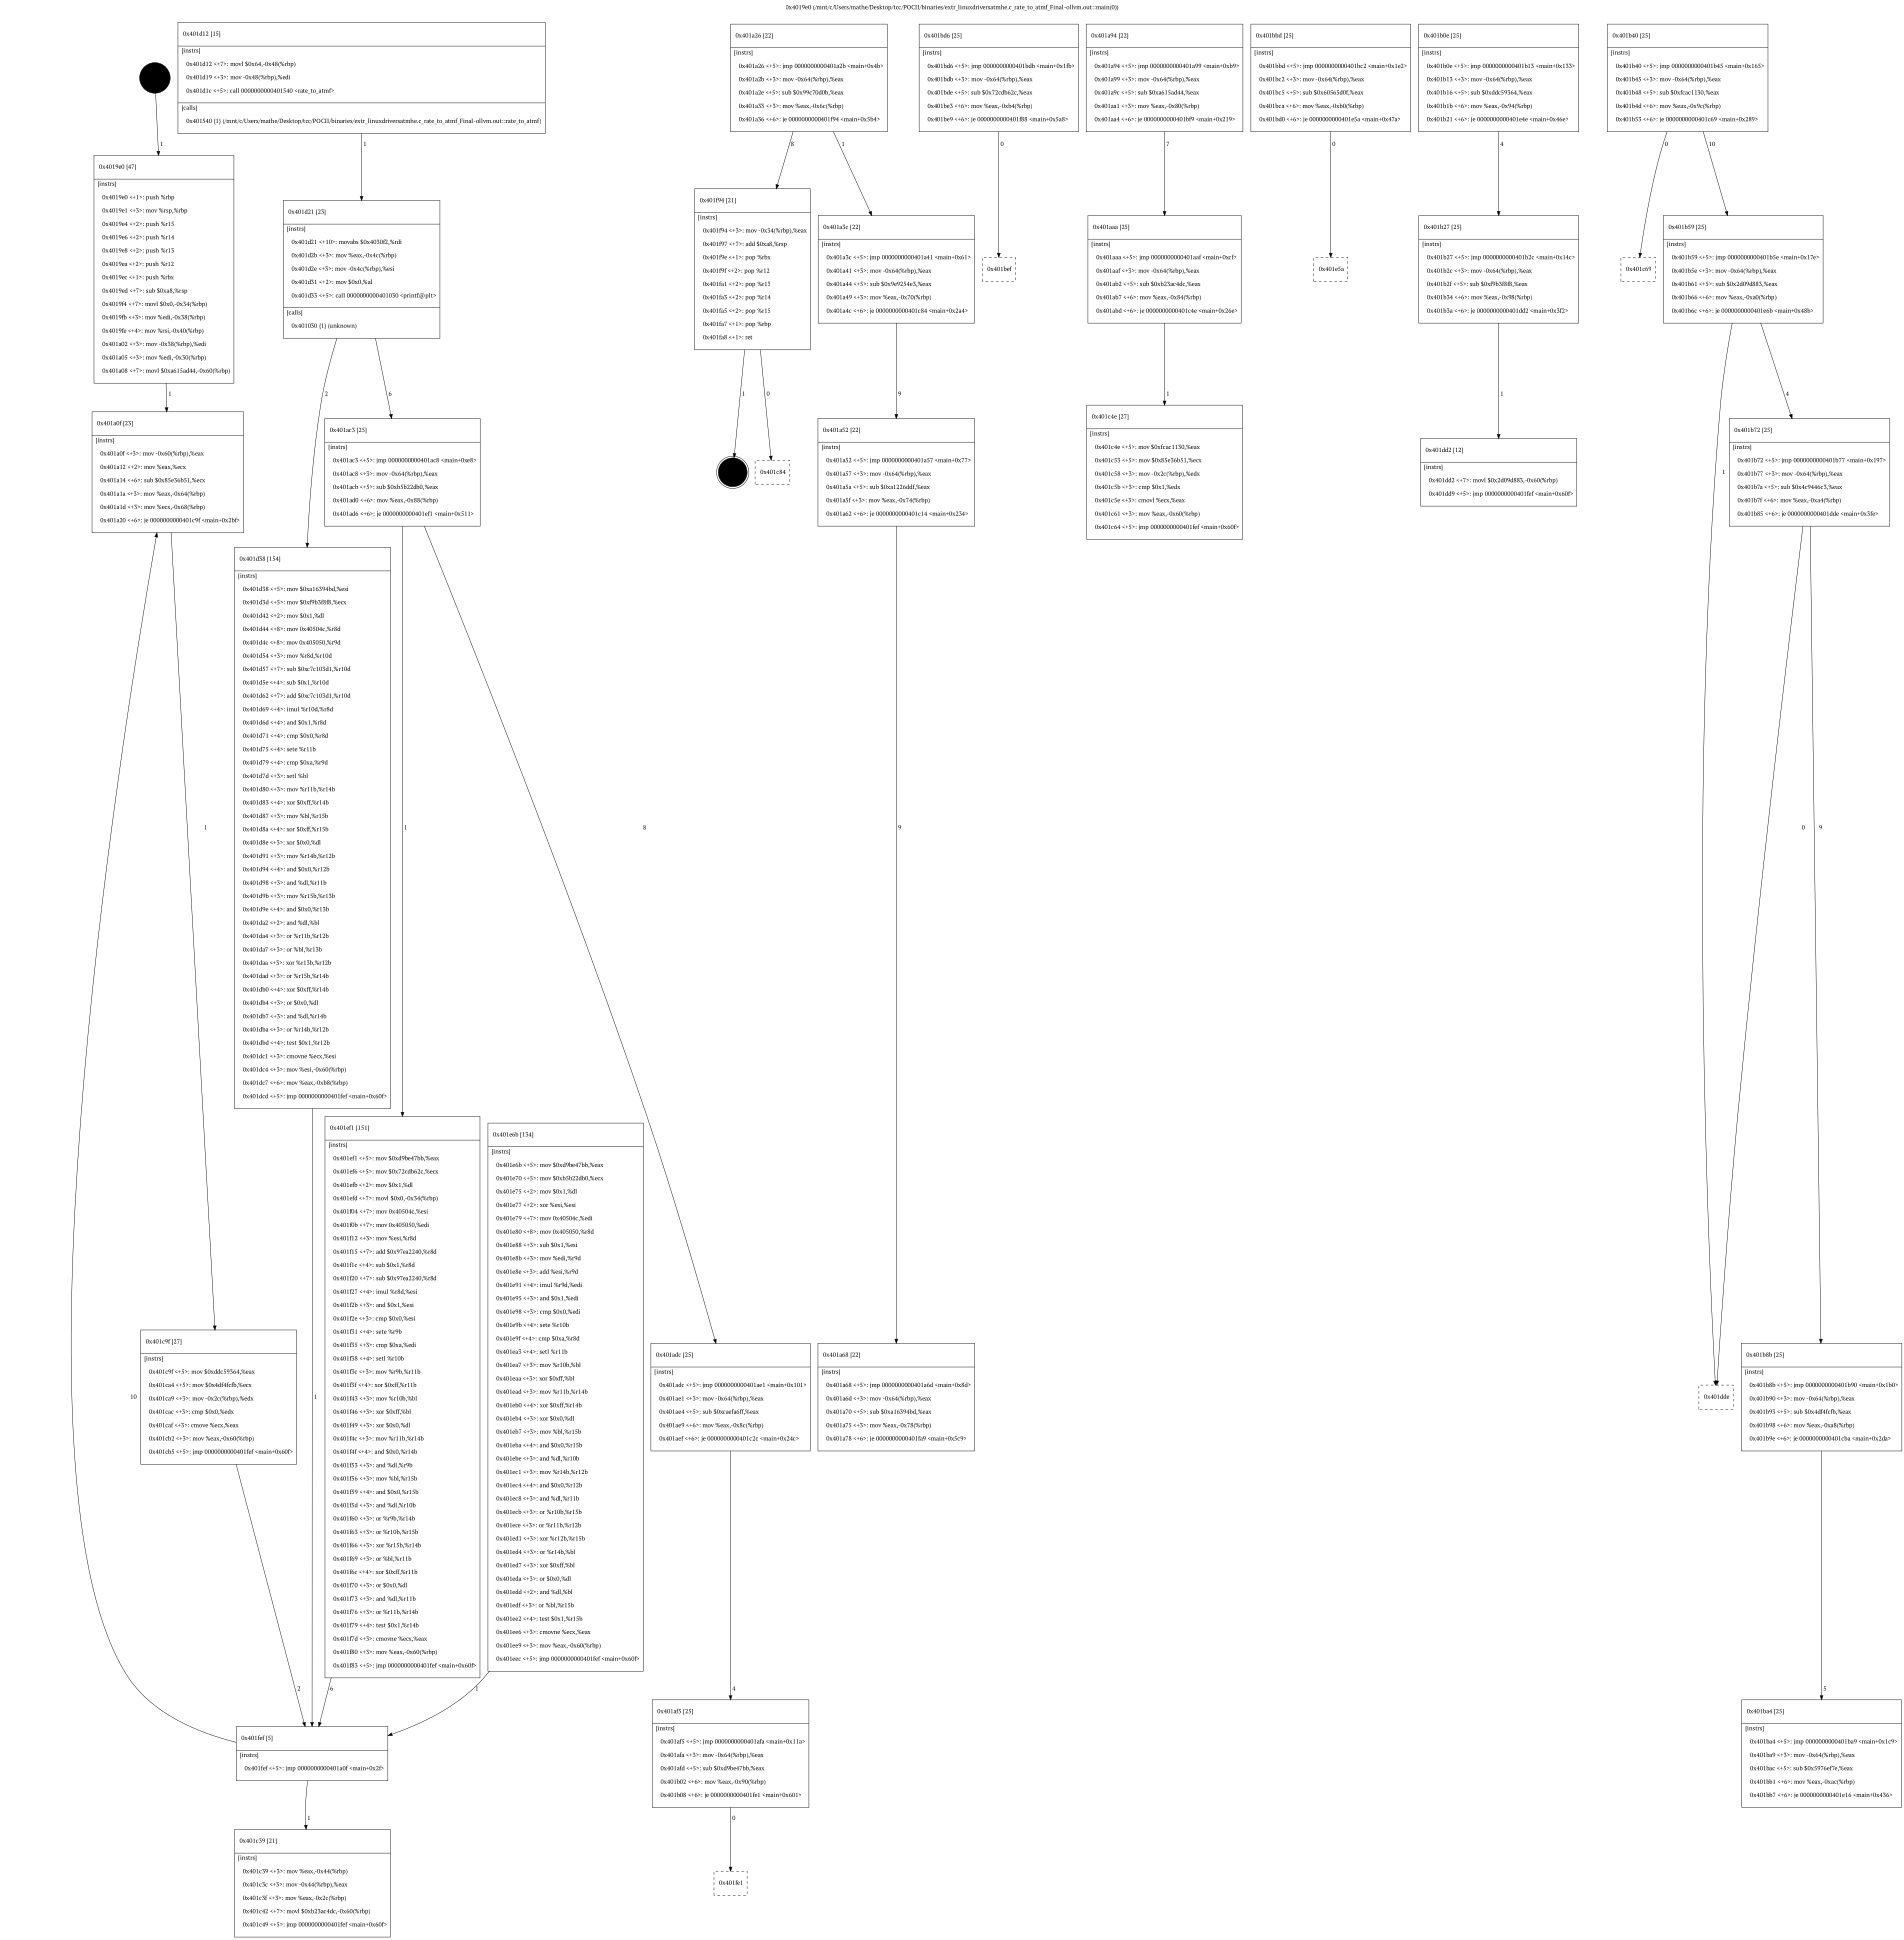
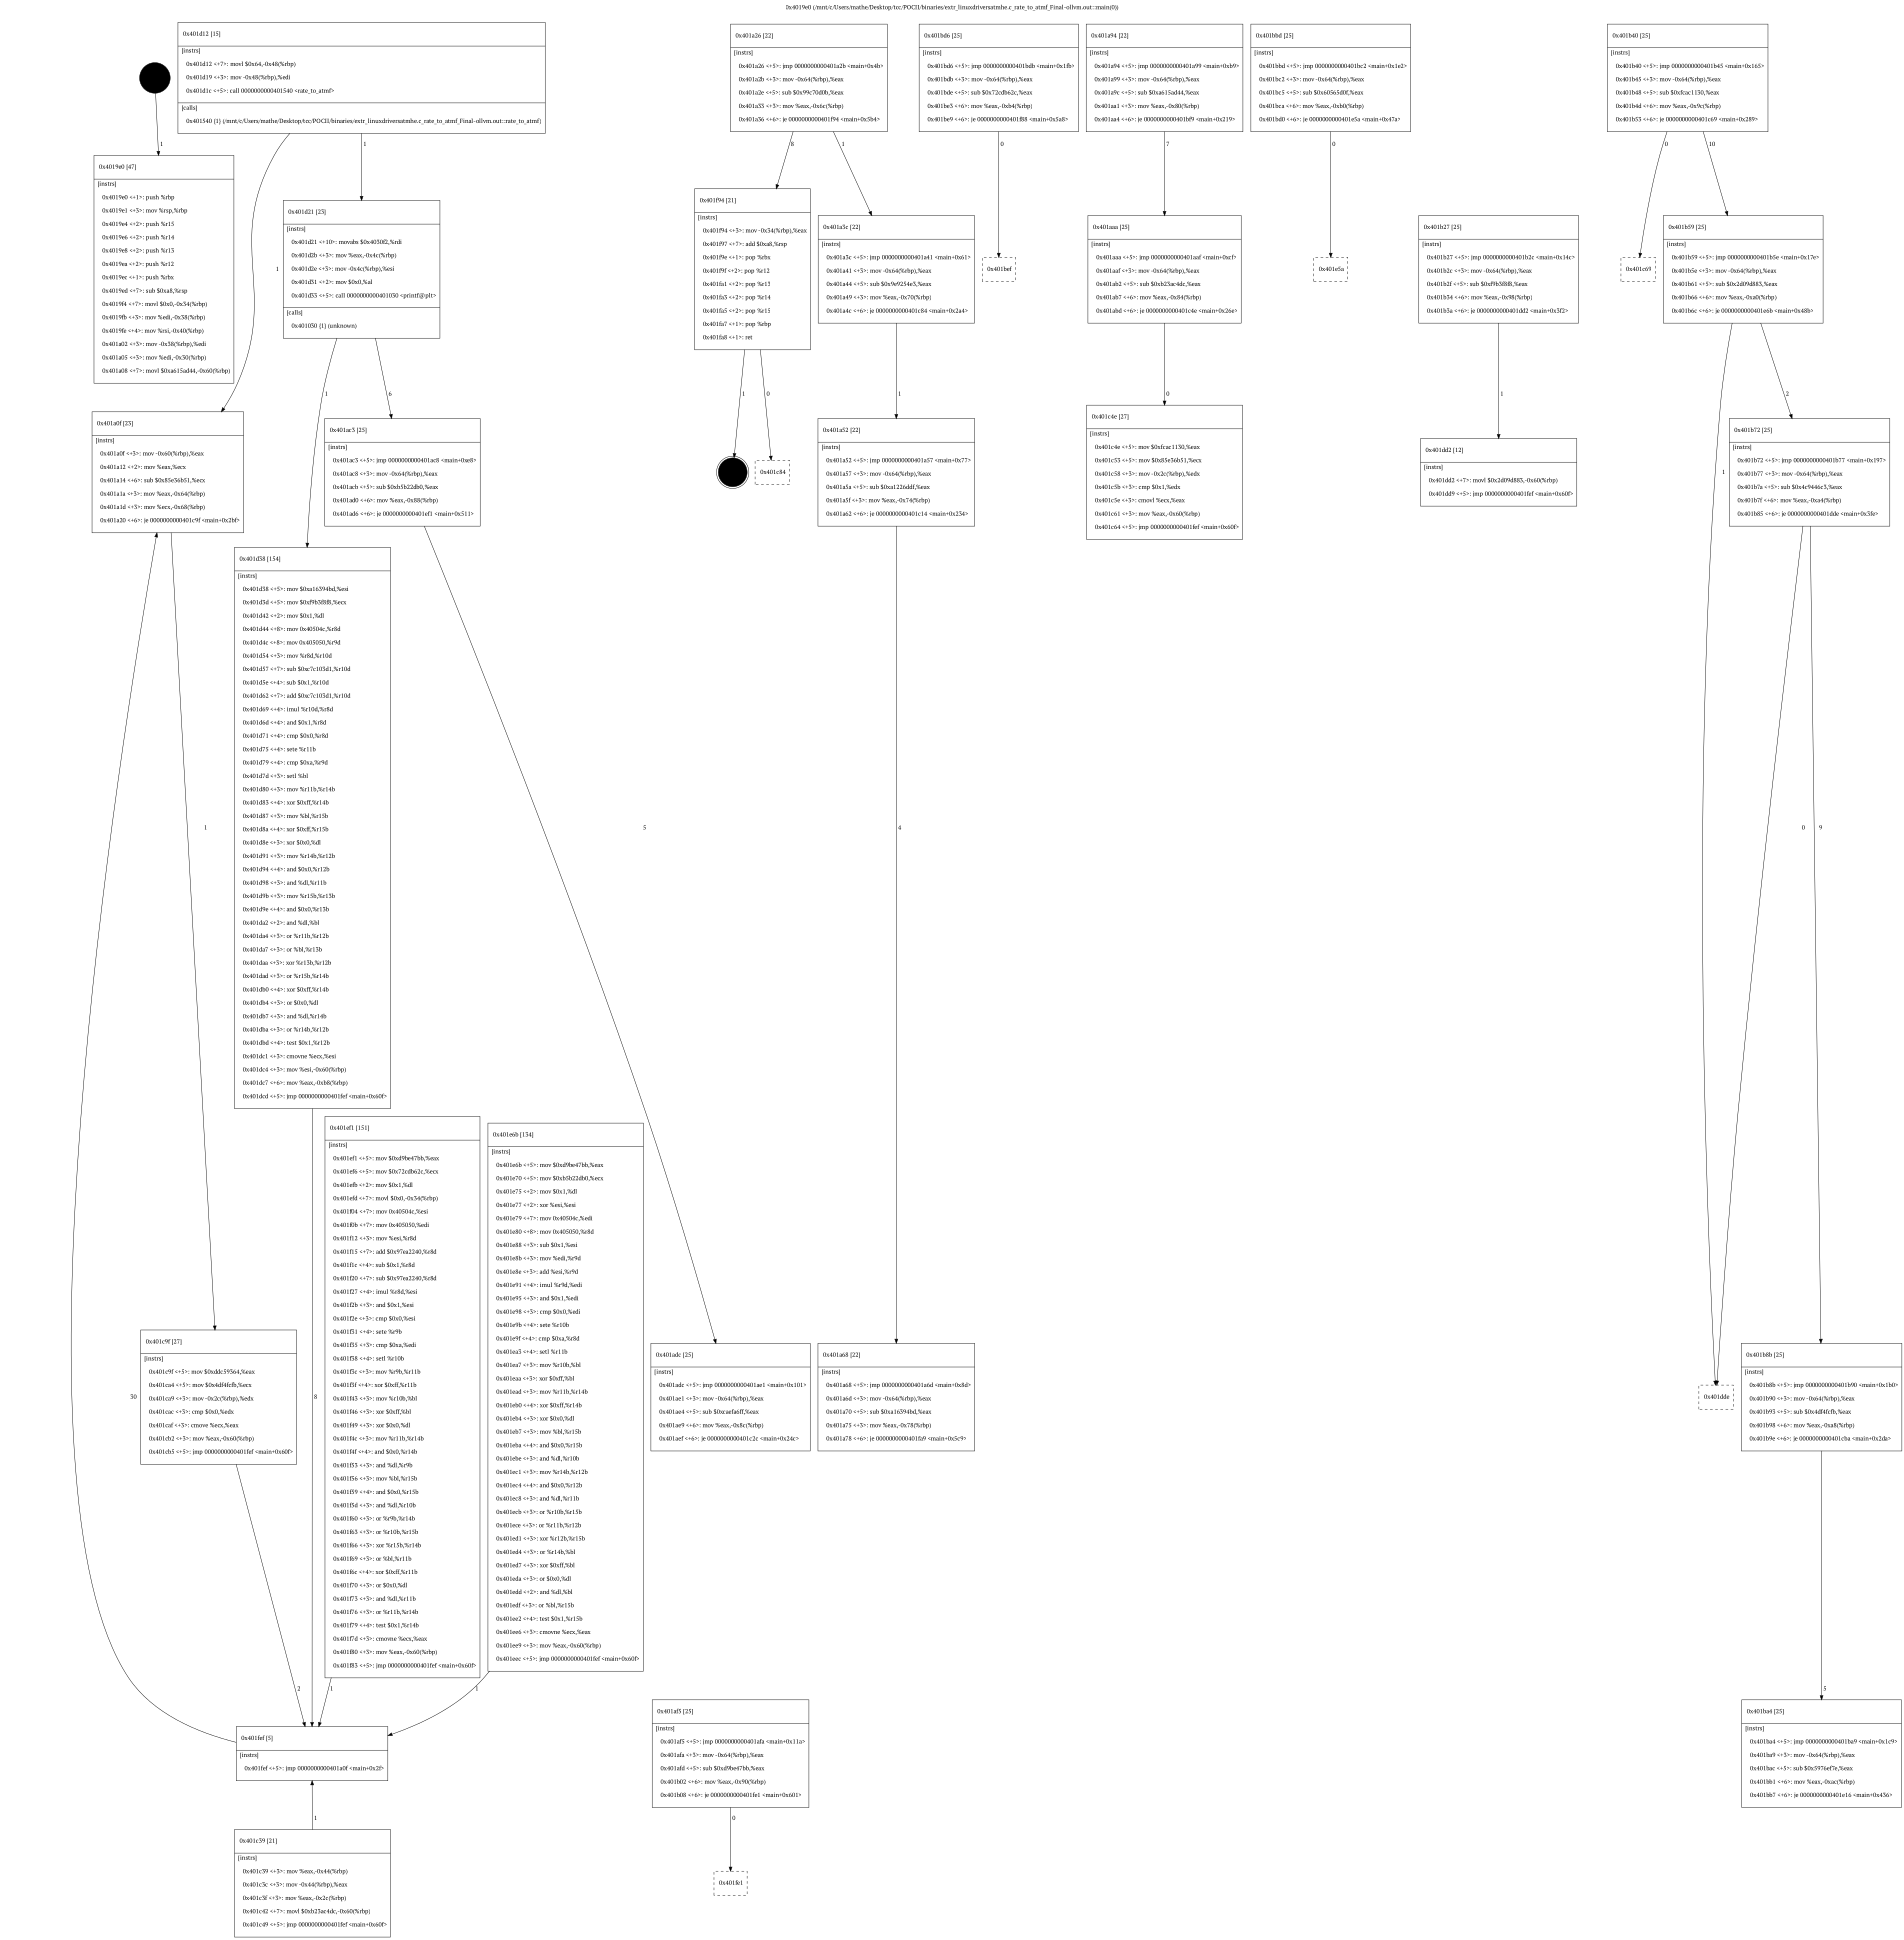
(1499, 78) -> none
(326, 394) -> (326, 394)
(899, 394) -> (899, 394)
(1167, 394) -> (1167, 394)
(1787, 394) -> (1787, 394)
(166, 395) -> (253, 269)
(402, 819) -> none
(644, 828) -> (644, 828)
(899, 828) -> (899, 828)
(133, 1397) -> (133, 1397)
(315, 1397) -> (315, 1397)
(731, 1573) -> none
(331, 1689) -> (331, 1689)
(306, 1803) -> (312, 1807)
